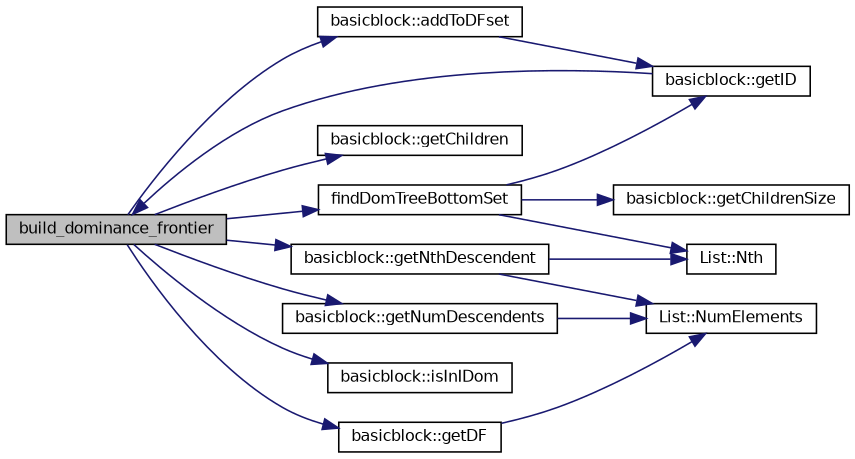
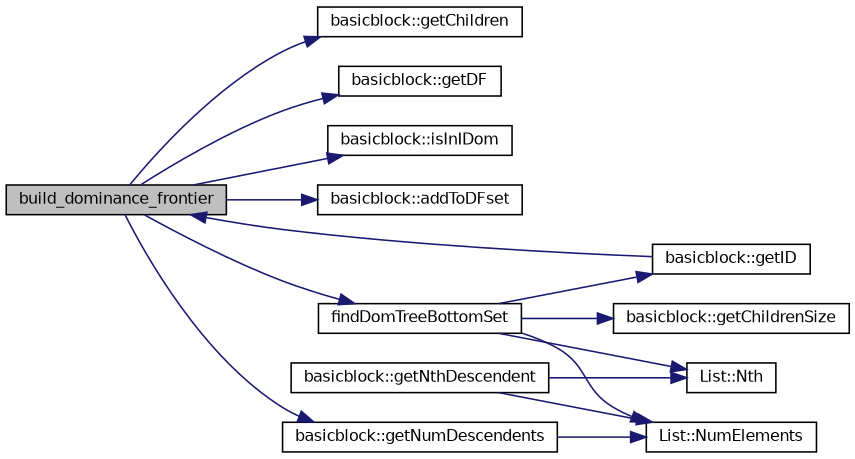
(568, 50) -> none
(251, 243) -> none
(600, 390) -> (579, 367)
